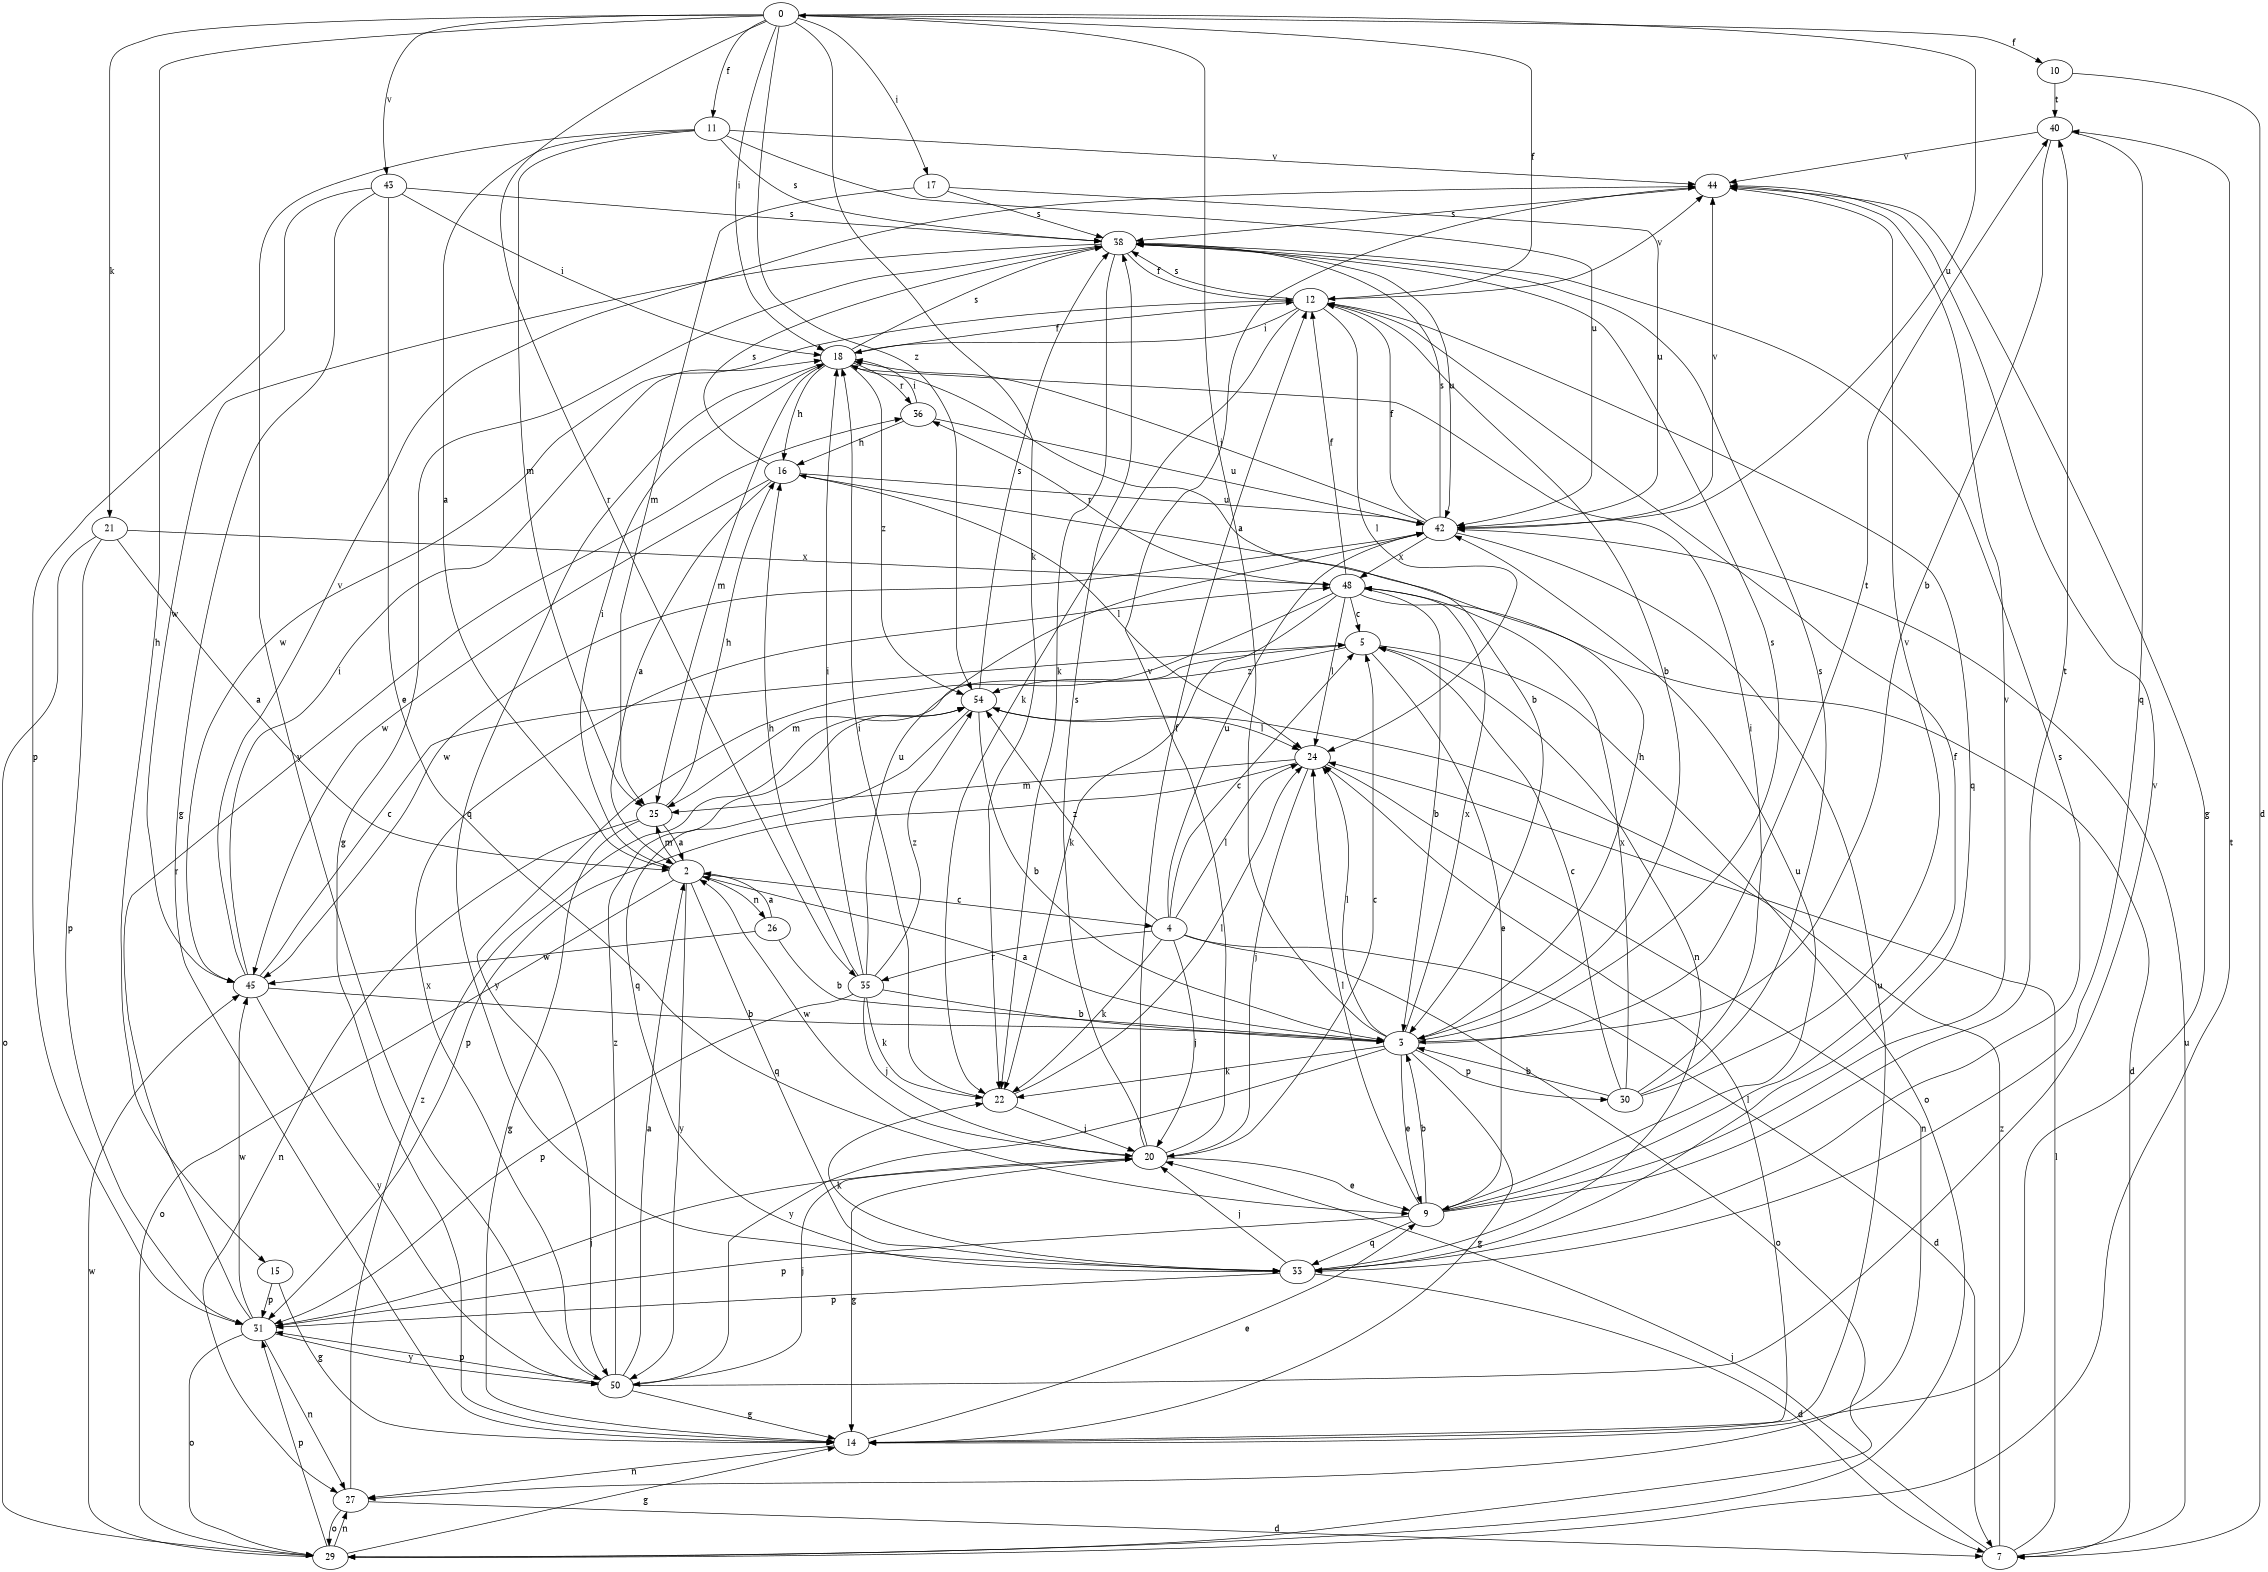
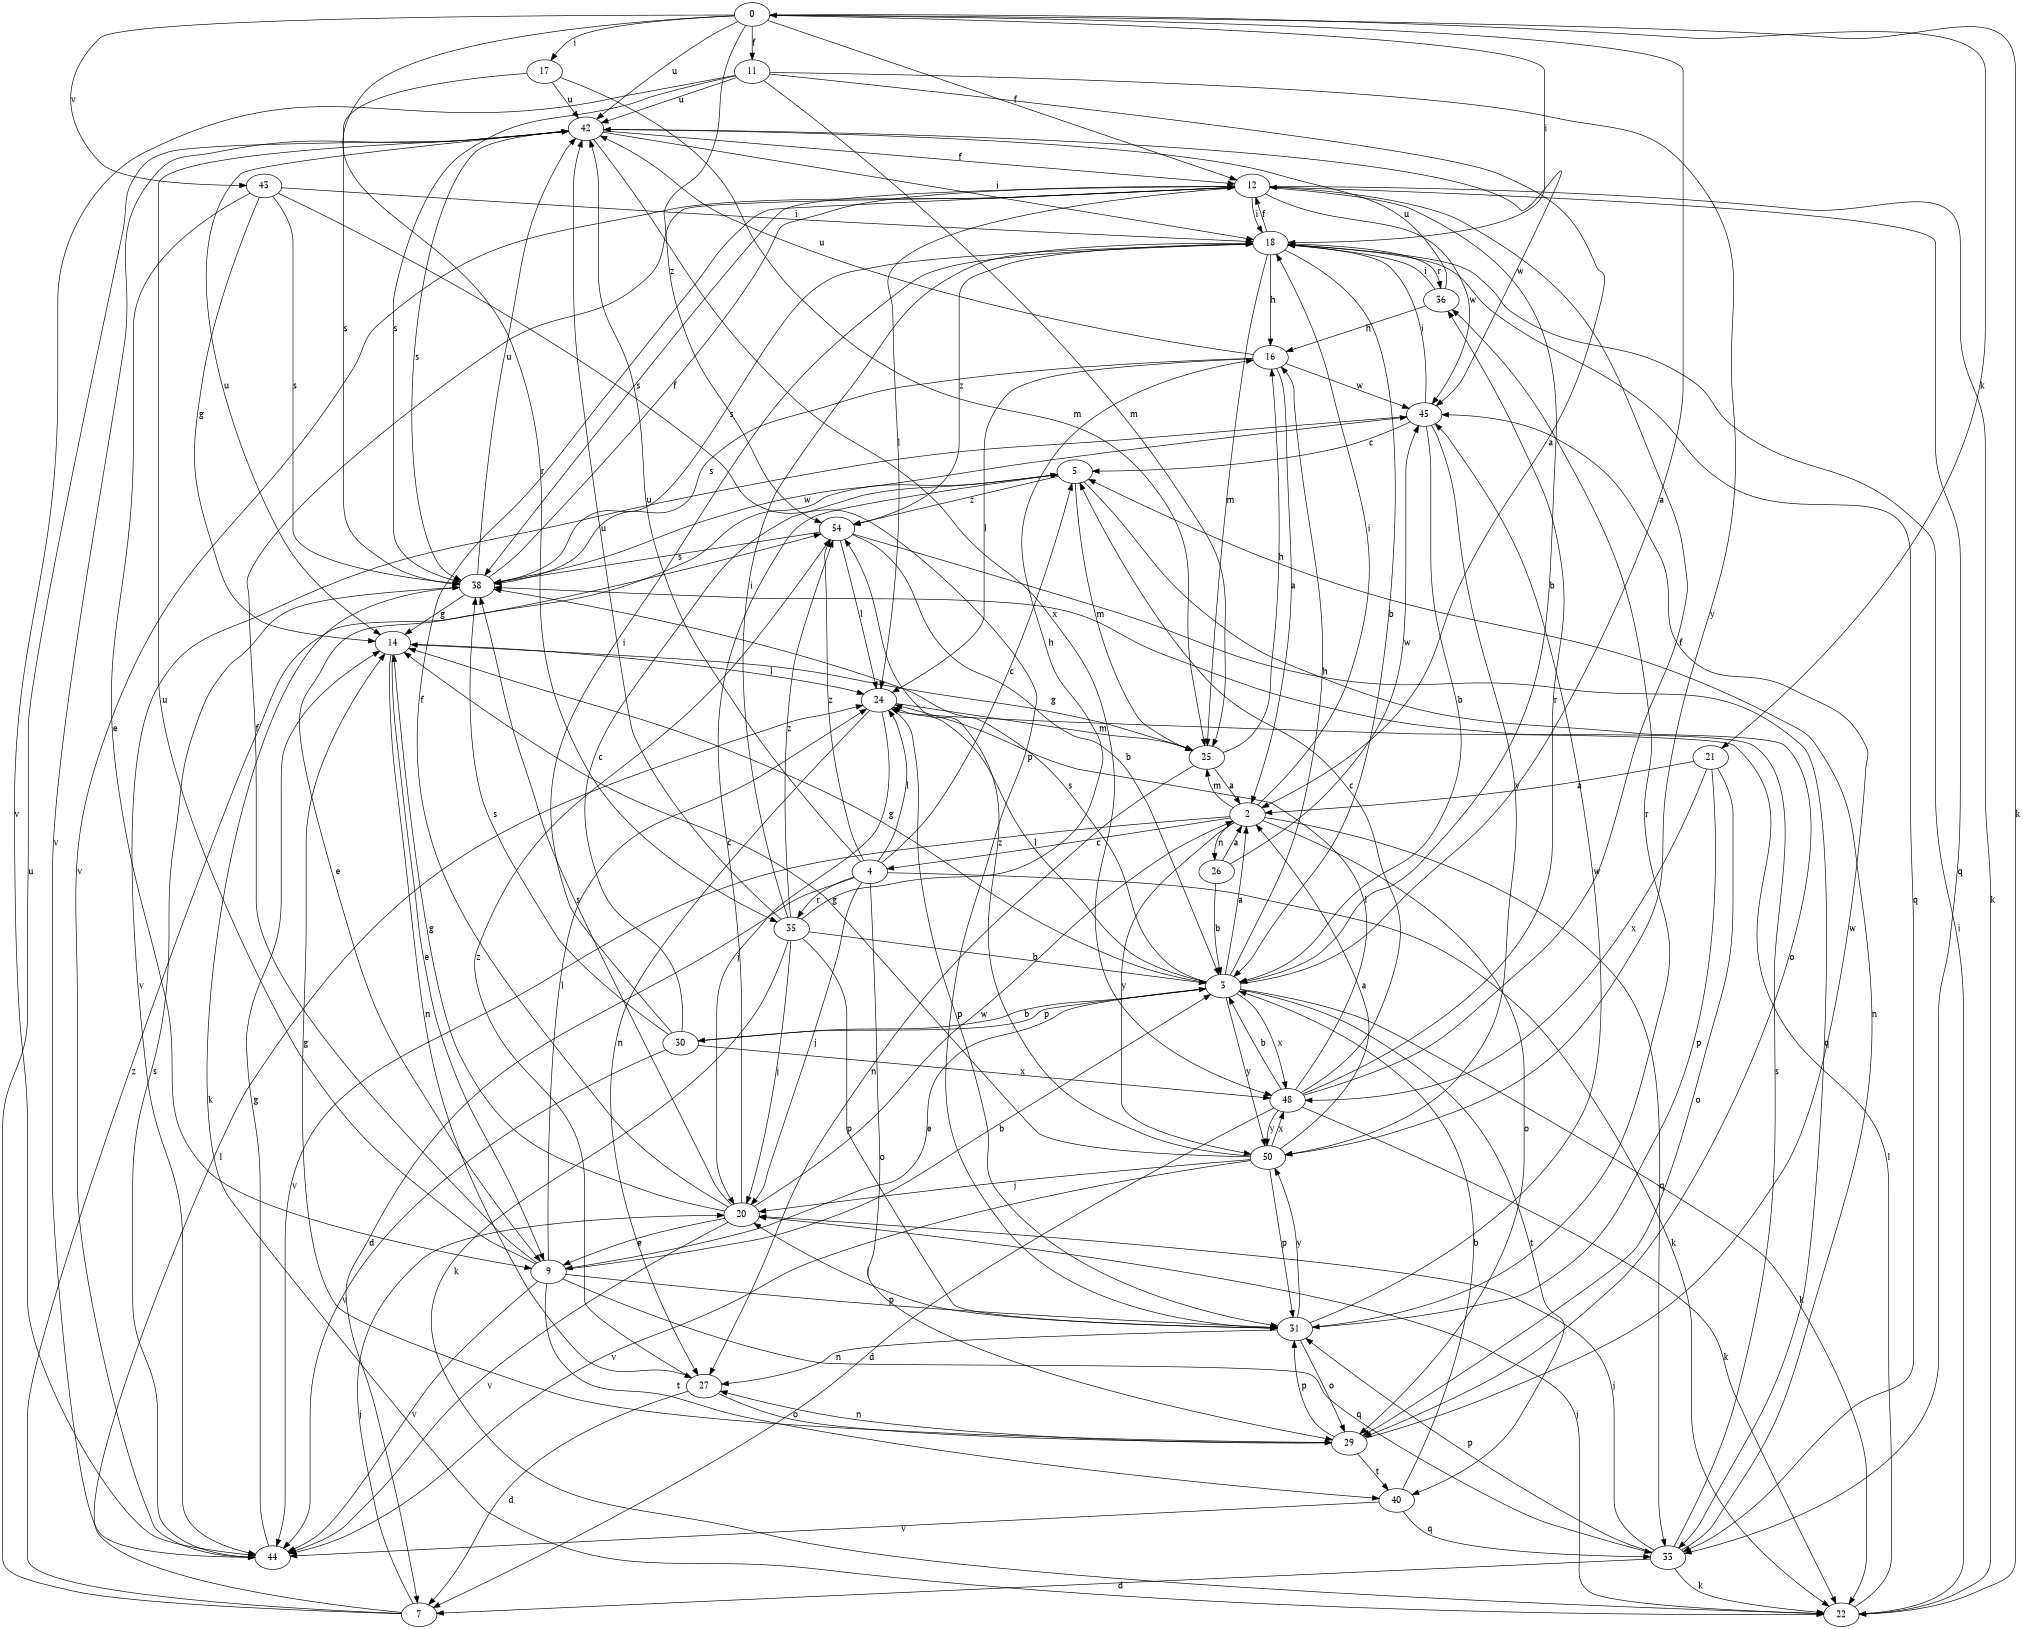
(2055, 72) -> none
none -> (554, 975)
(275, 1272) -> none
